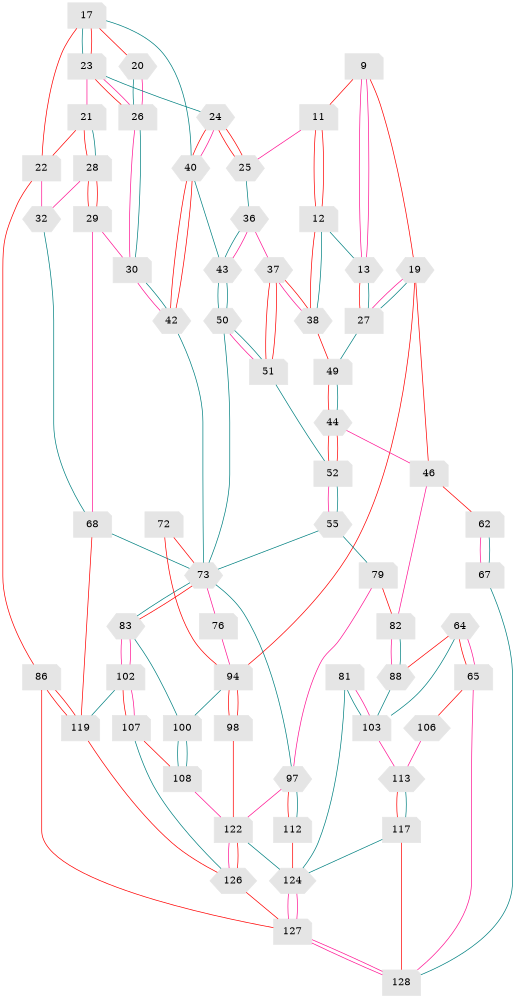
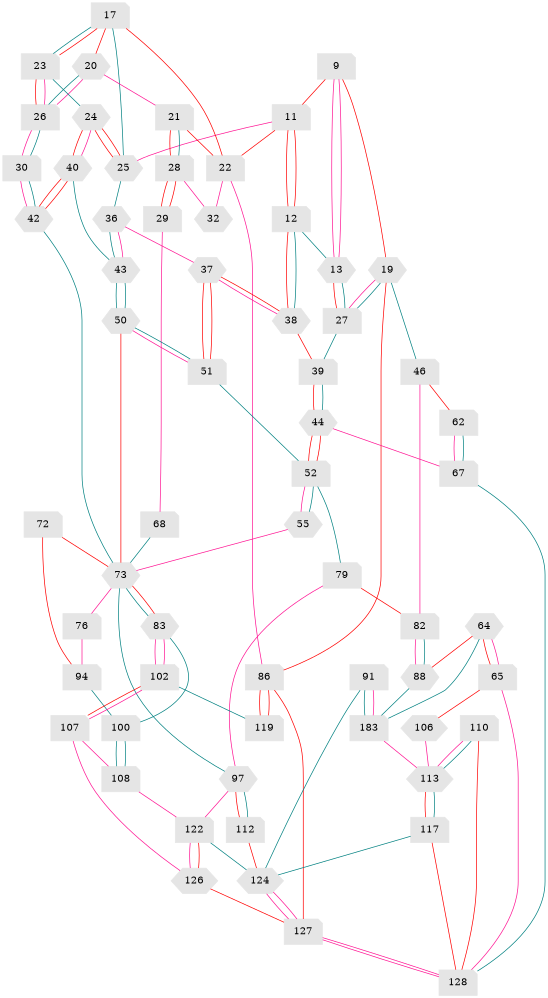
(174, 71) -> (120, 92)
(87, 92) -> (130, 90)
none -> (258, 143)
(112, 245) -> none
(333, 372) -> (318, 372)
(422, 372) -> (404, 321)
(54, 375) -> none
(3, 423) -> (252, 409)
(378, 447) -> (386, 447)
(230, 450) -> (121, 448)
(376, 494) -> (381, 501)
(268, 550) -> (212, 550)
(356, 551) -> (332, 524)
(87, 626) -> none
(345, 677) -> (369, 677)
(233, 728) -> none
(372, 728) -> (369, 728)
none -> (479, 728)
(157, 754) -> (96, 754)
(170, 810) -> (115, 815)
(144, 815) -> none
